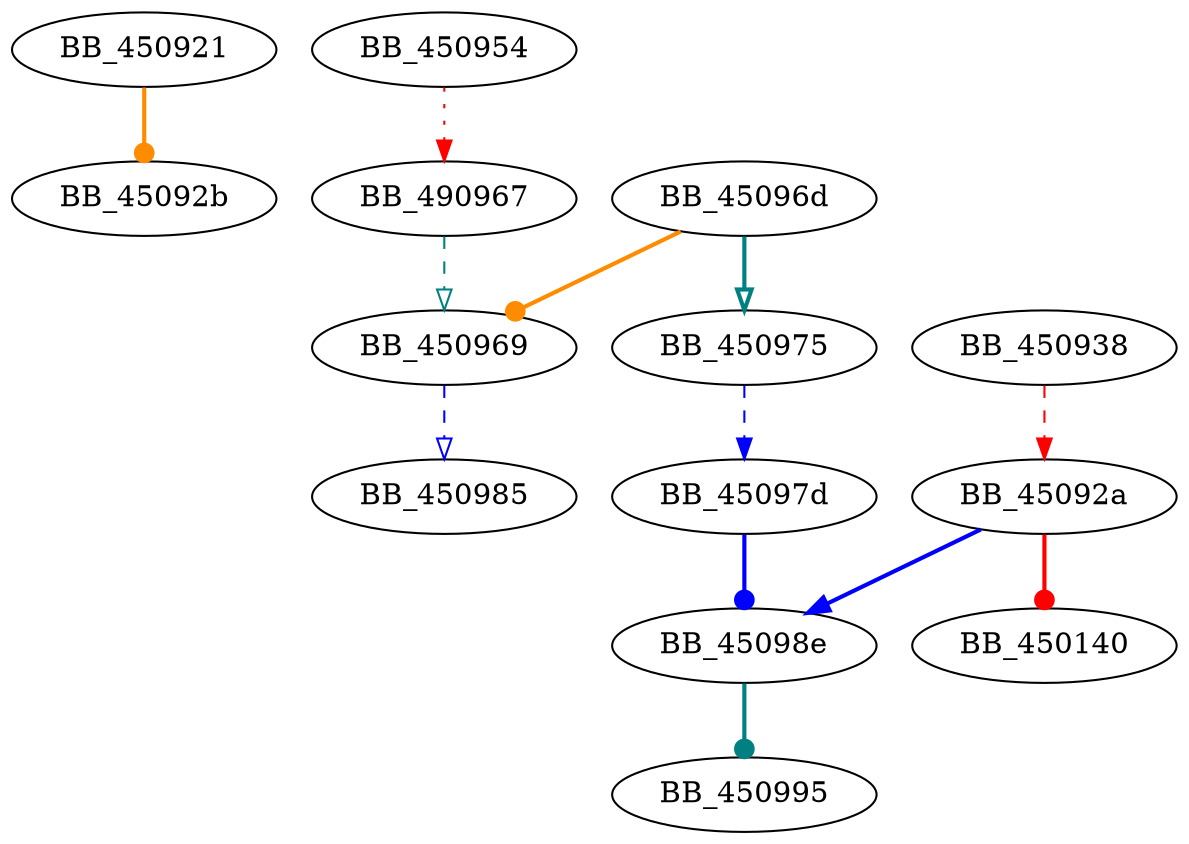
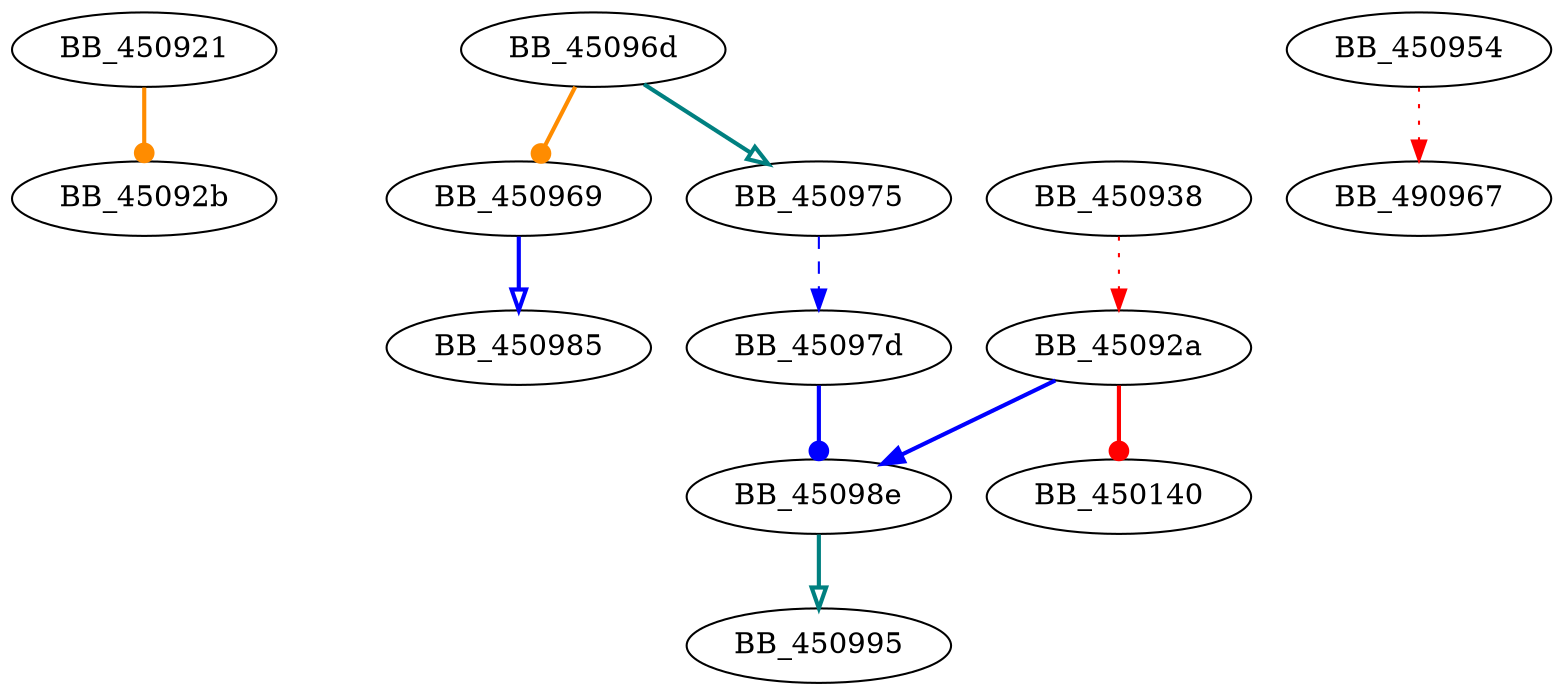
(444, 263) -> none
(444, 412) -> (519, 263)
(1044, 412) -> (1119, 263)
(744, 712) -> (819, 561)
